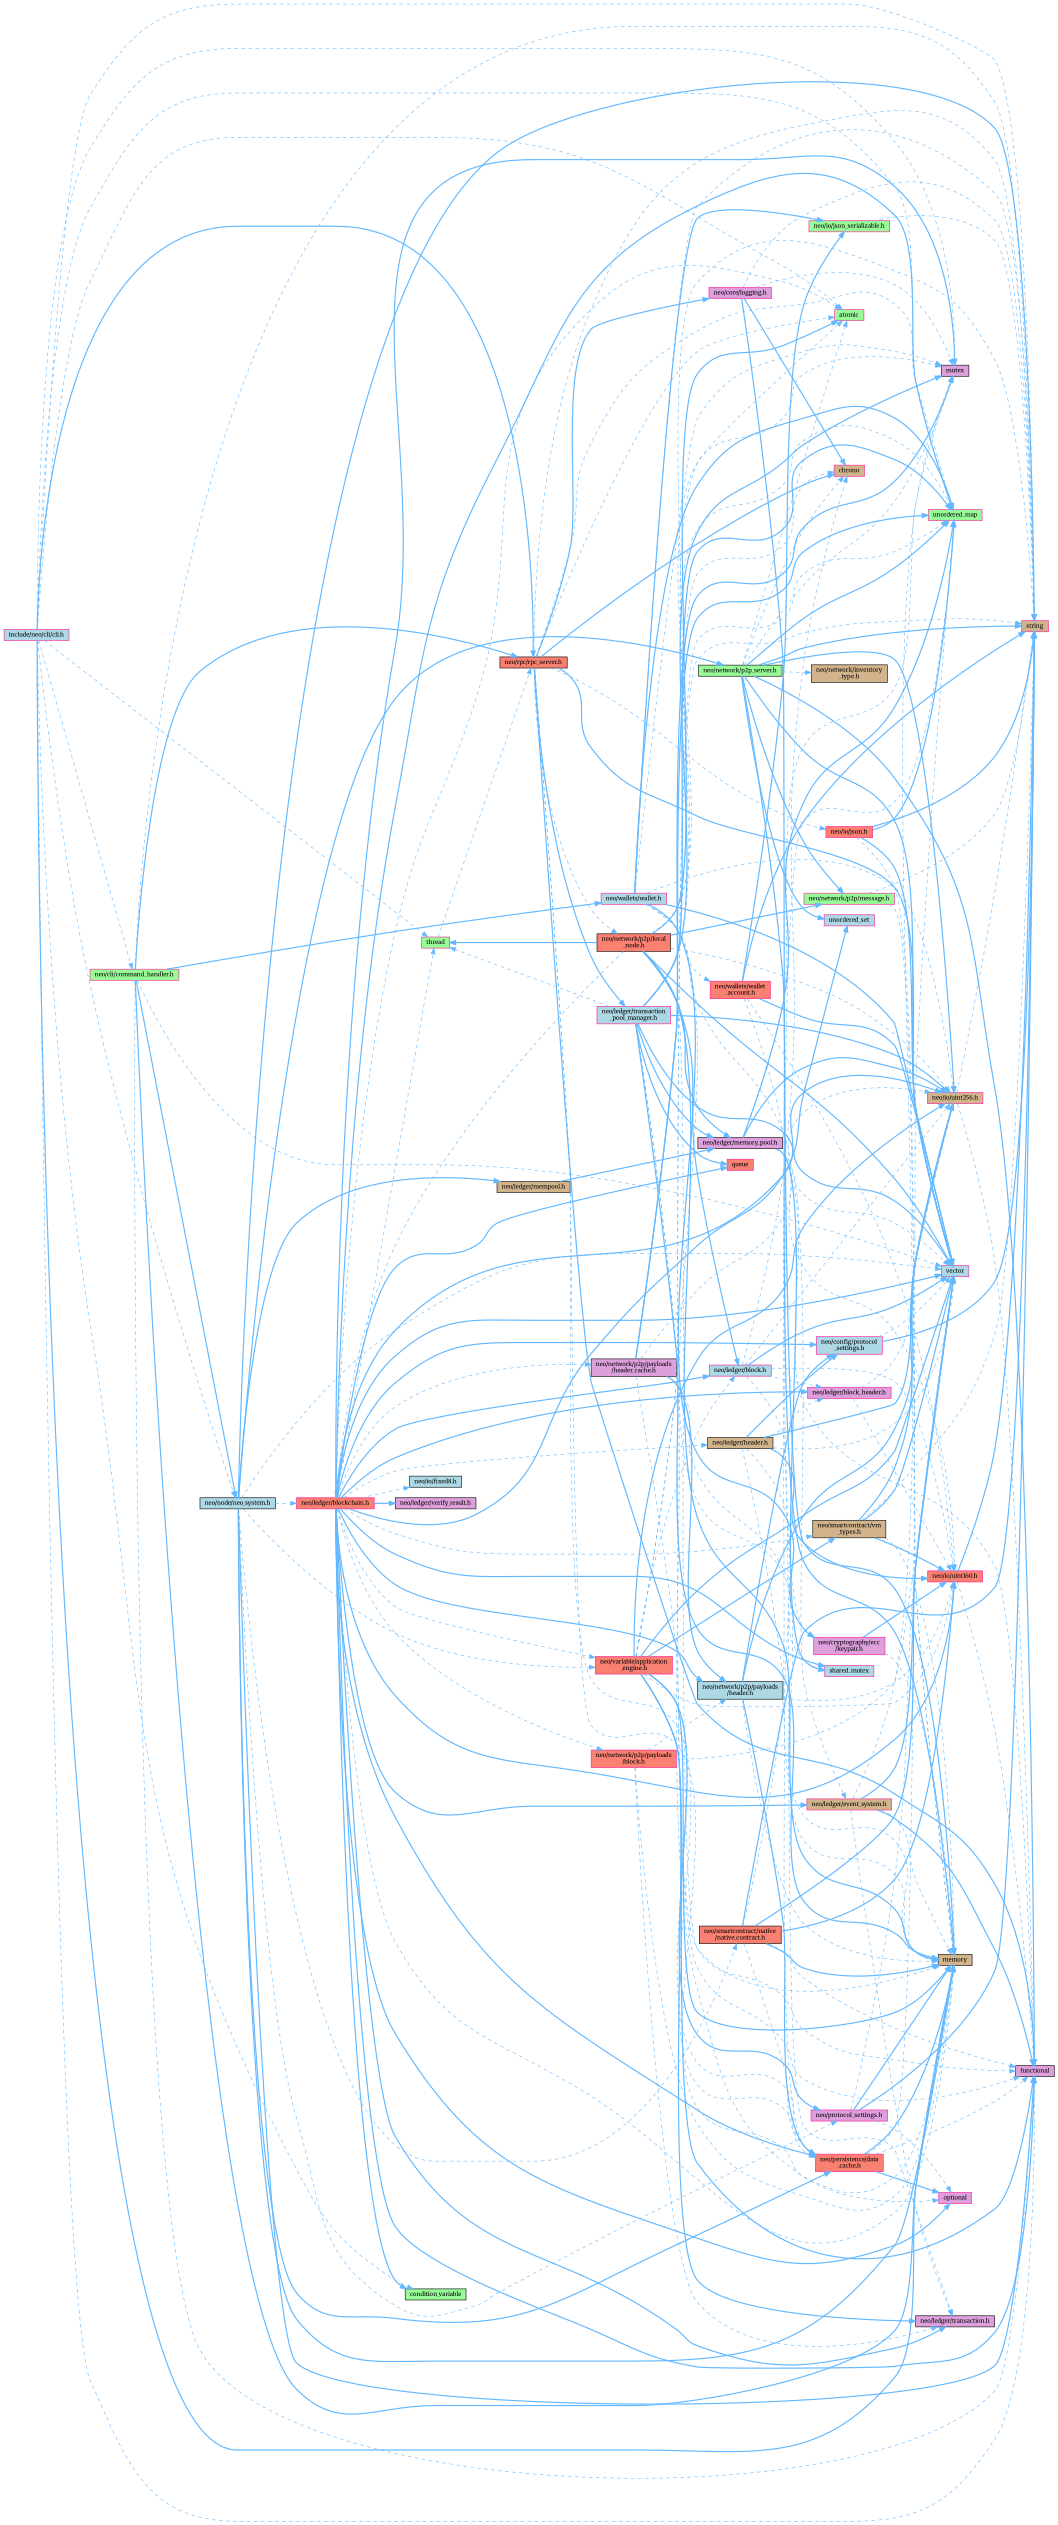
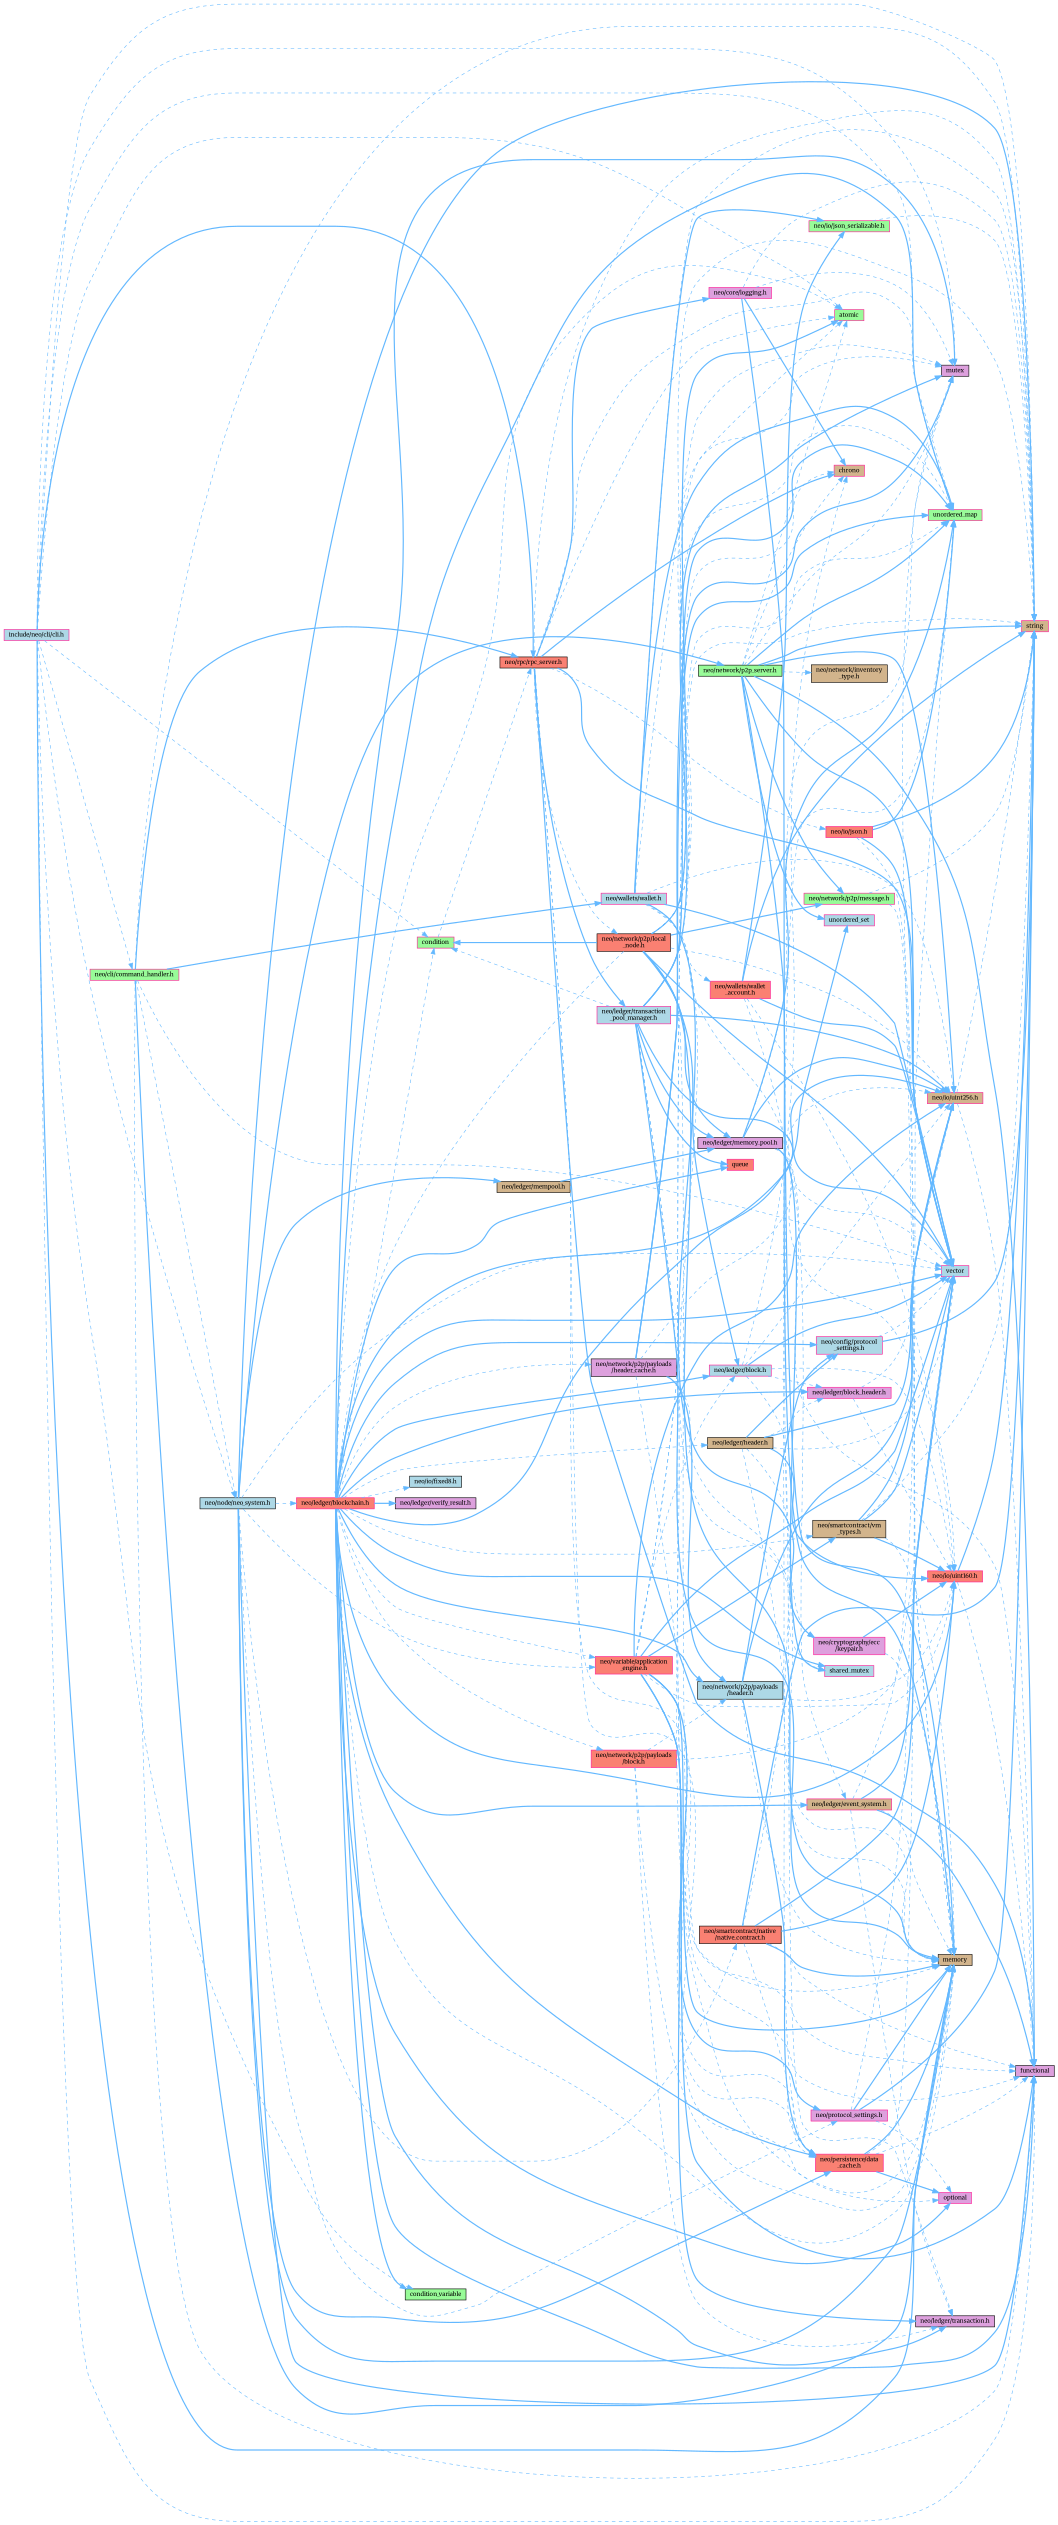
(436, 943) -> (436, 943)
(186, 1236) -> (186, 1236)
